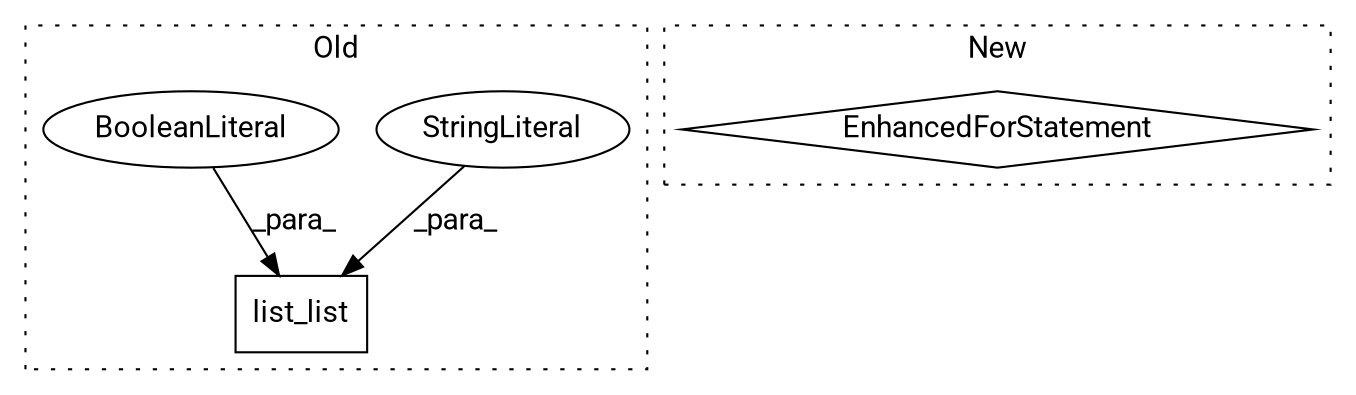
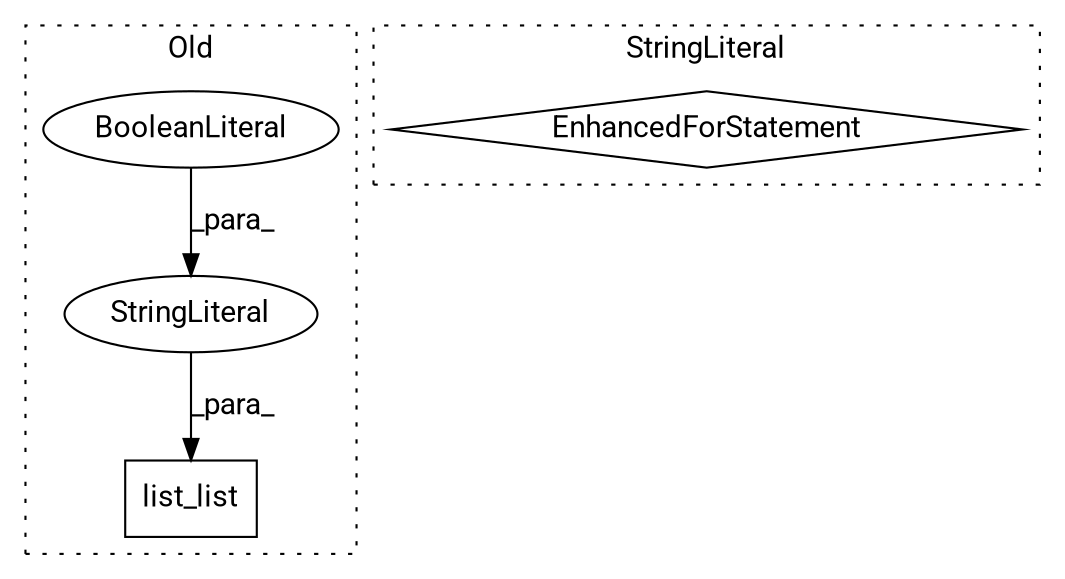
(997, 50) -> (707, 50)
(240, 212) -> (191, 211)
